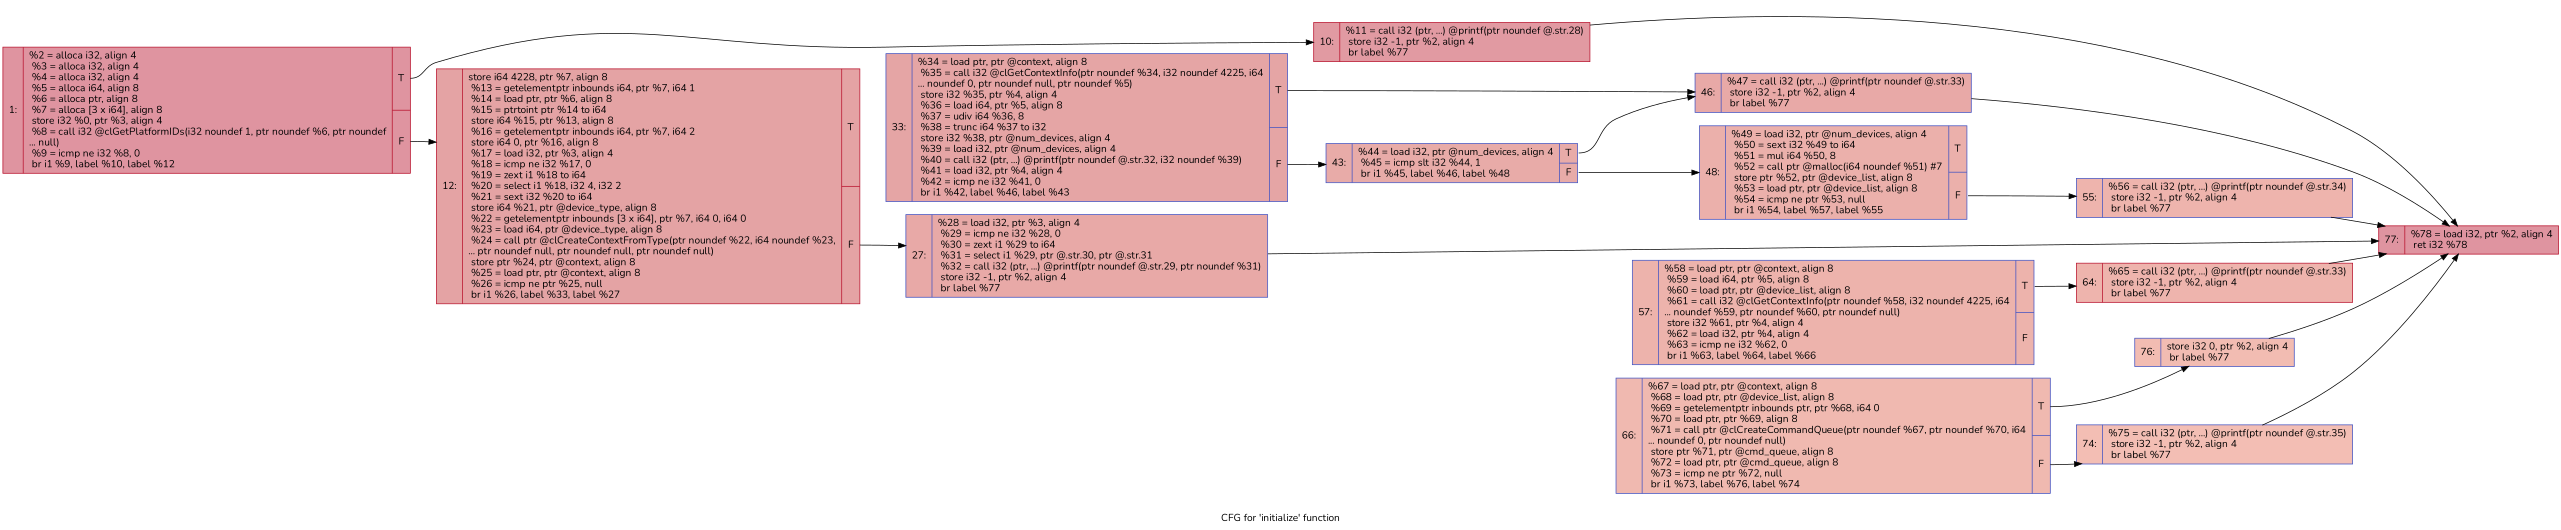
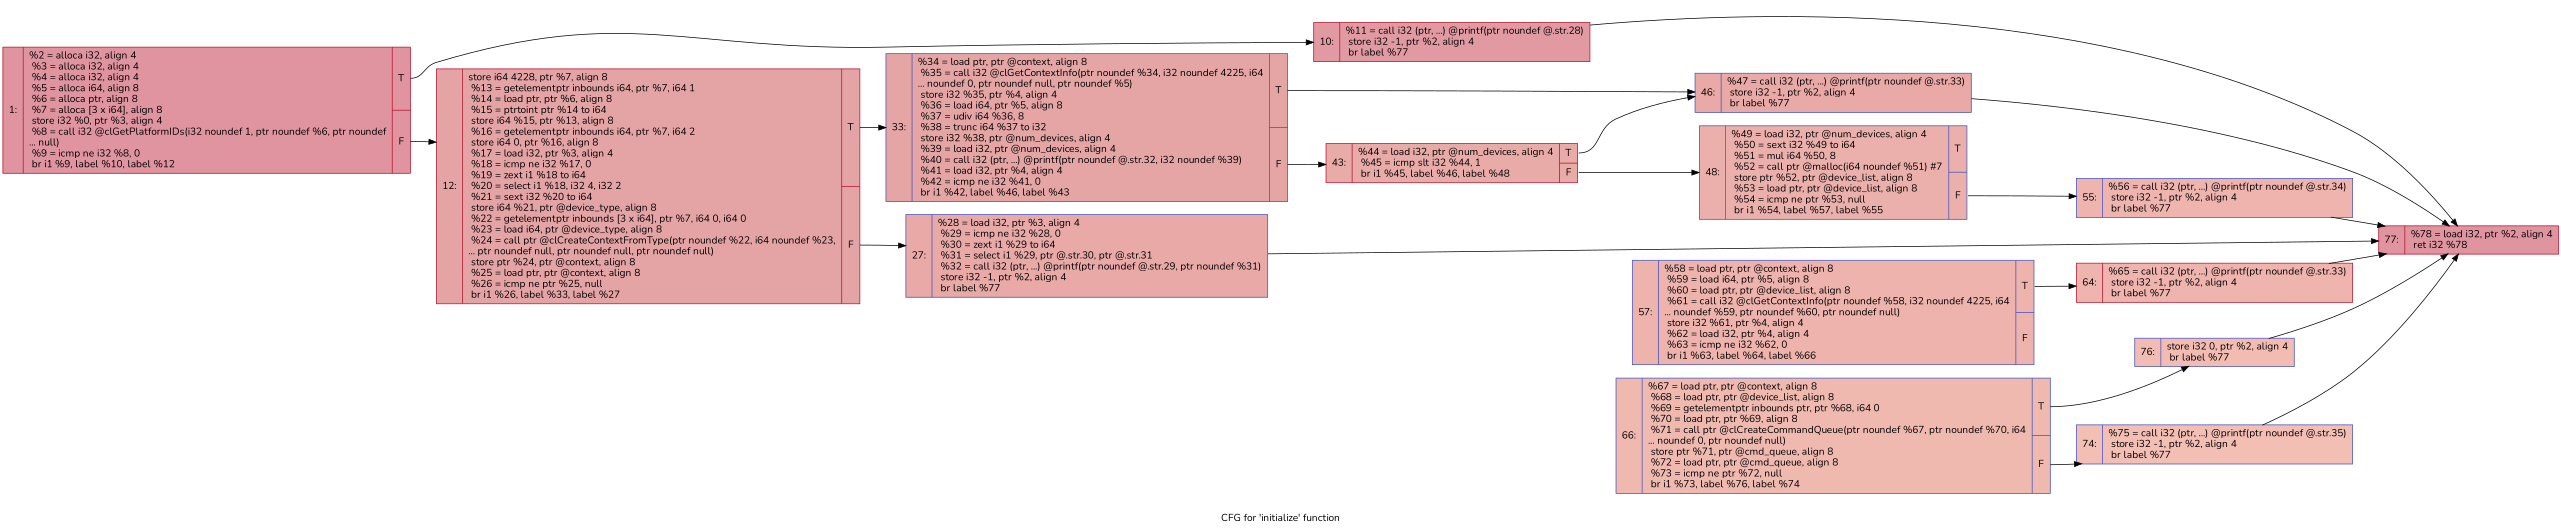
none -> (869, 128)
(1452, 163) -> (1452, 163)
